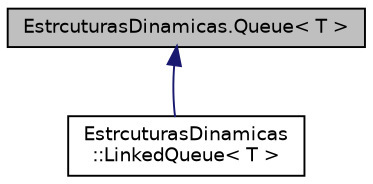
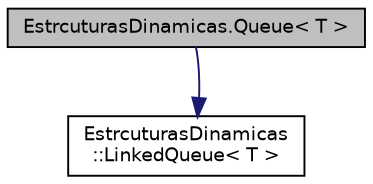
(173, 91) -> (199, 72)
